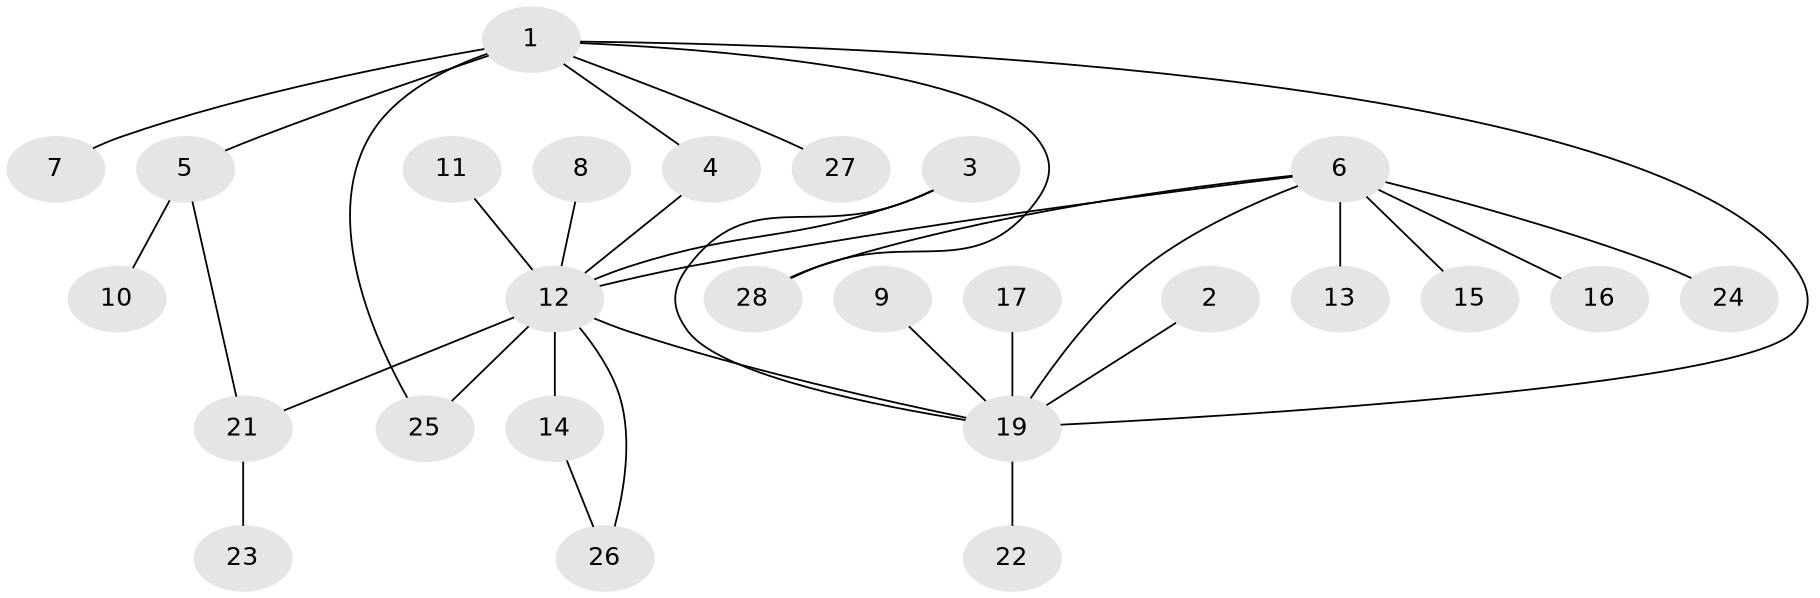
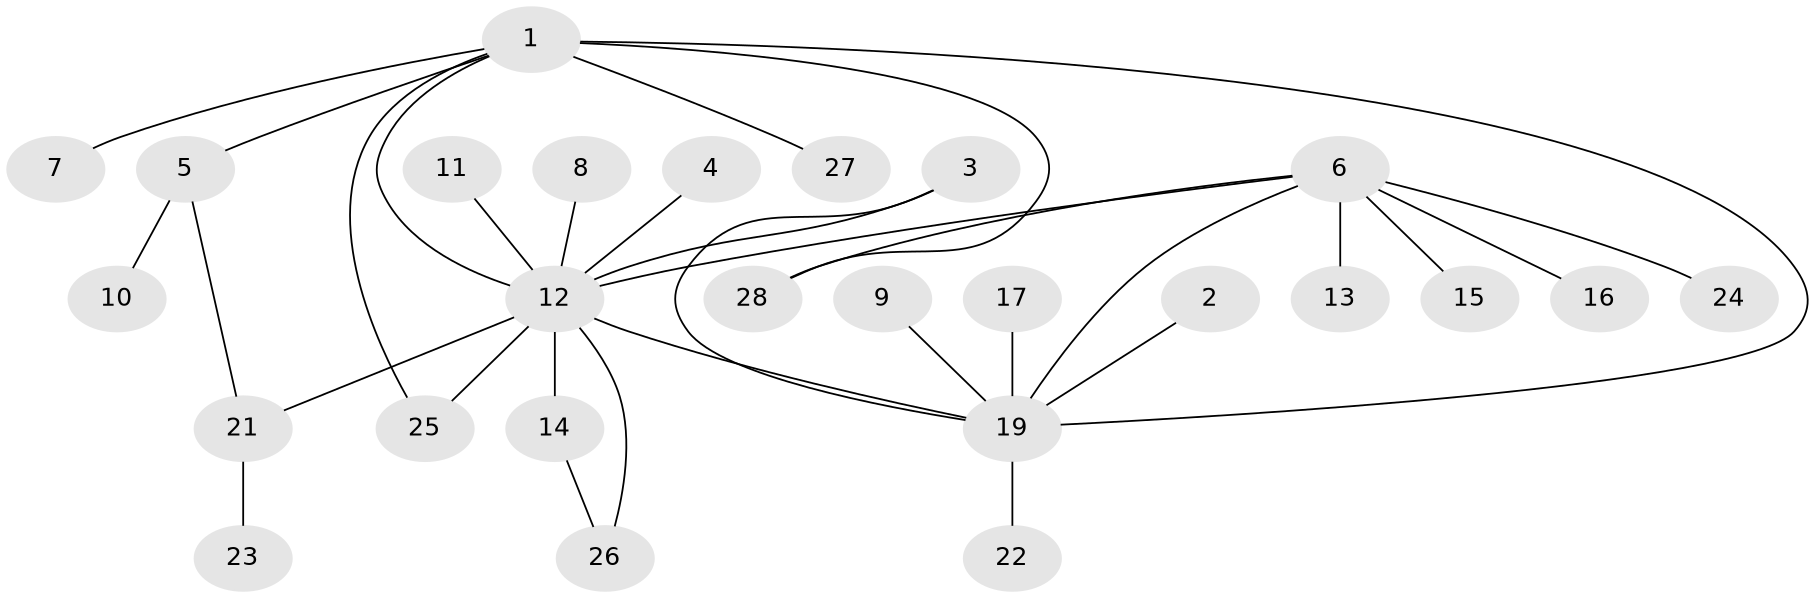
(621, 104) -> (378, 179)
